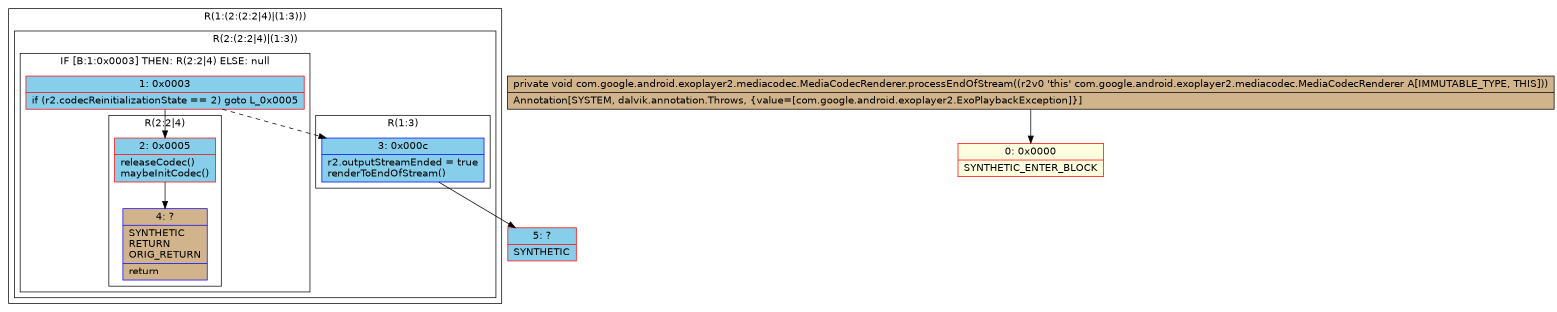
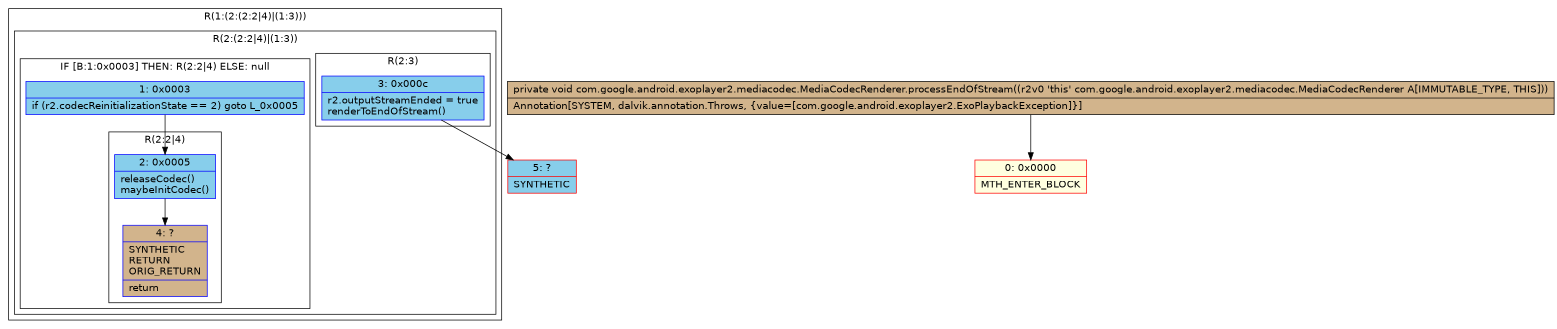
(165, 93) -> (165, 98)
(271, 123) -> none
(403, 124) -> (403, 62)
(165, 160) -> (165, 177)
(1031, 168) -> (1031, 185)
